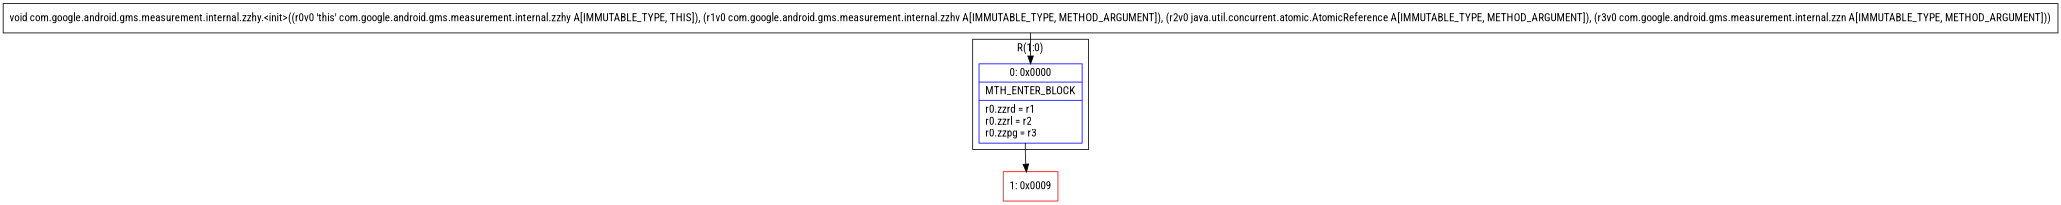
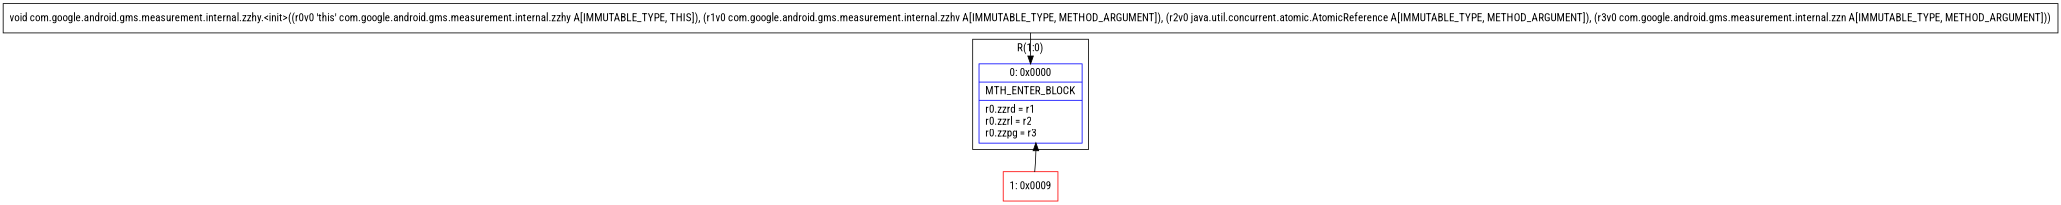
(1025, 154) -> (1036, 161)
